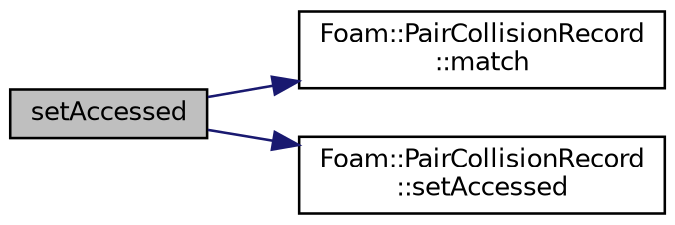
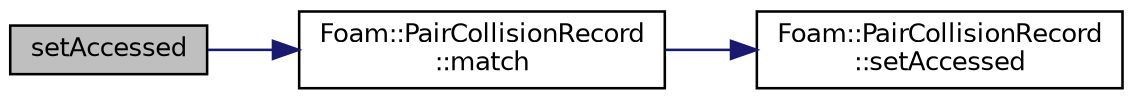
(240, 135) -> (698, 50)
